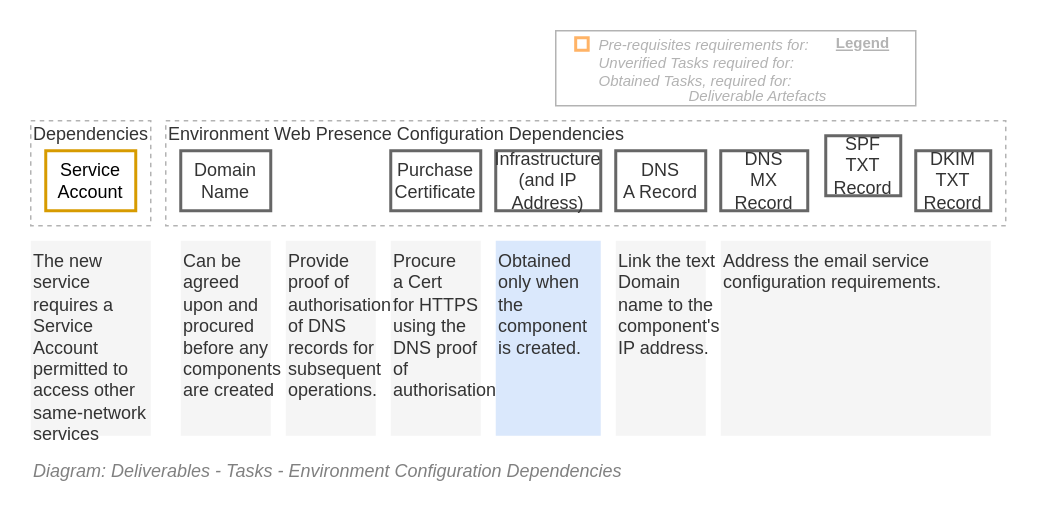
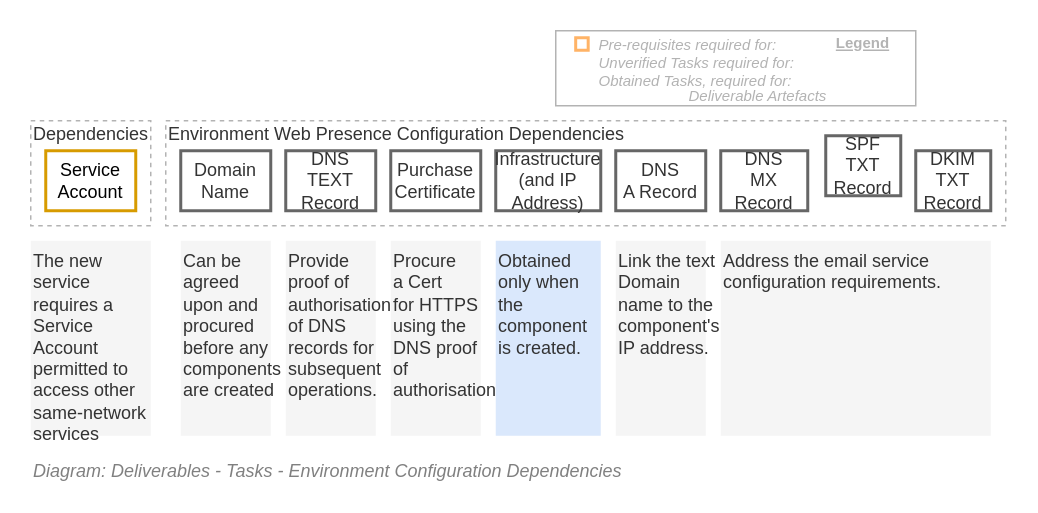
(722, 44) -> (705, 44)
none -> (331, 181)
